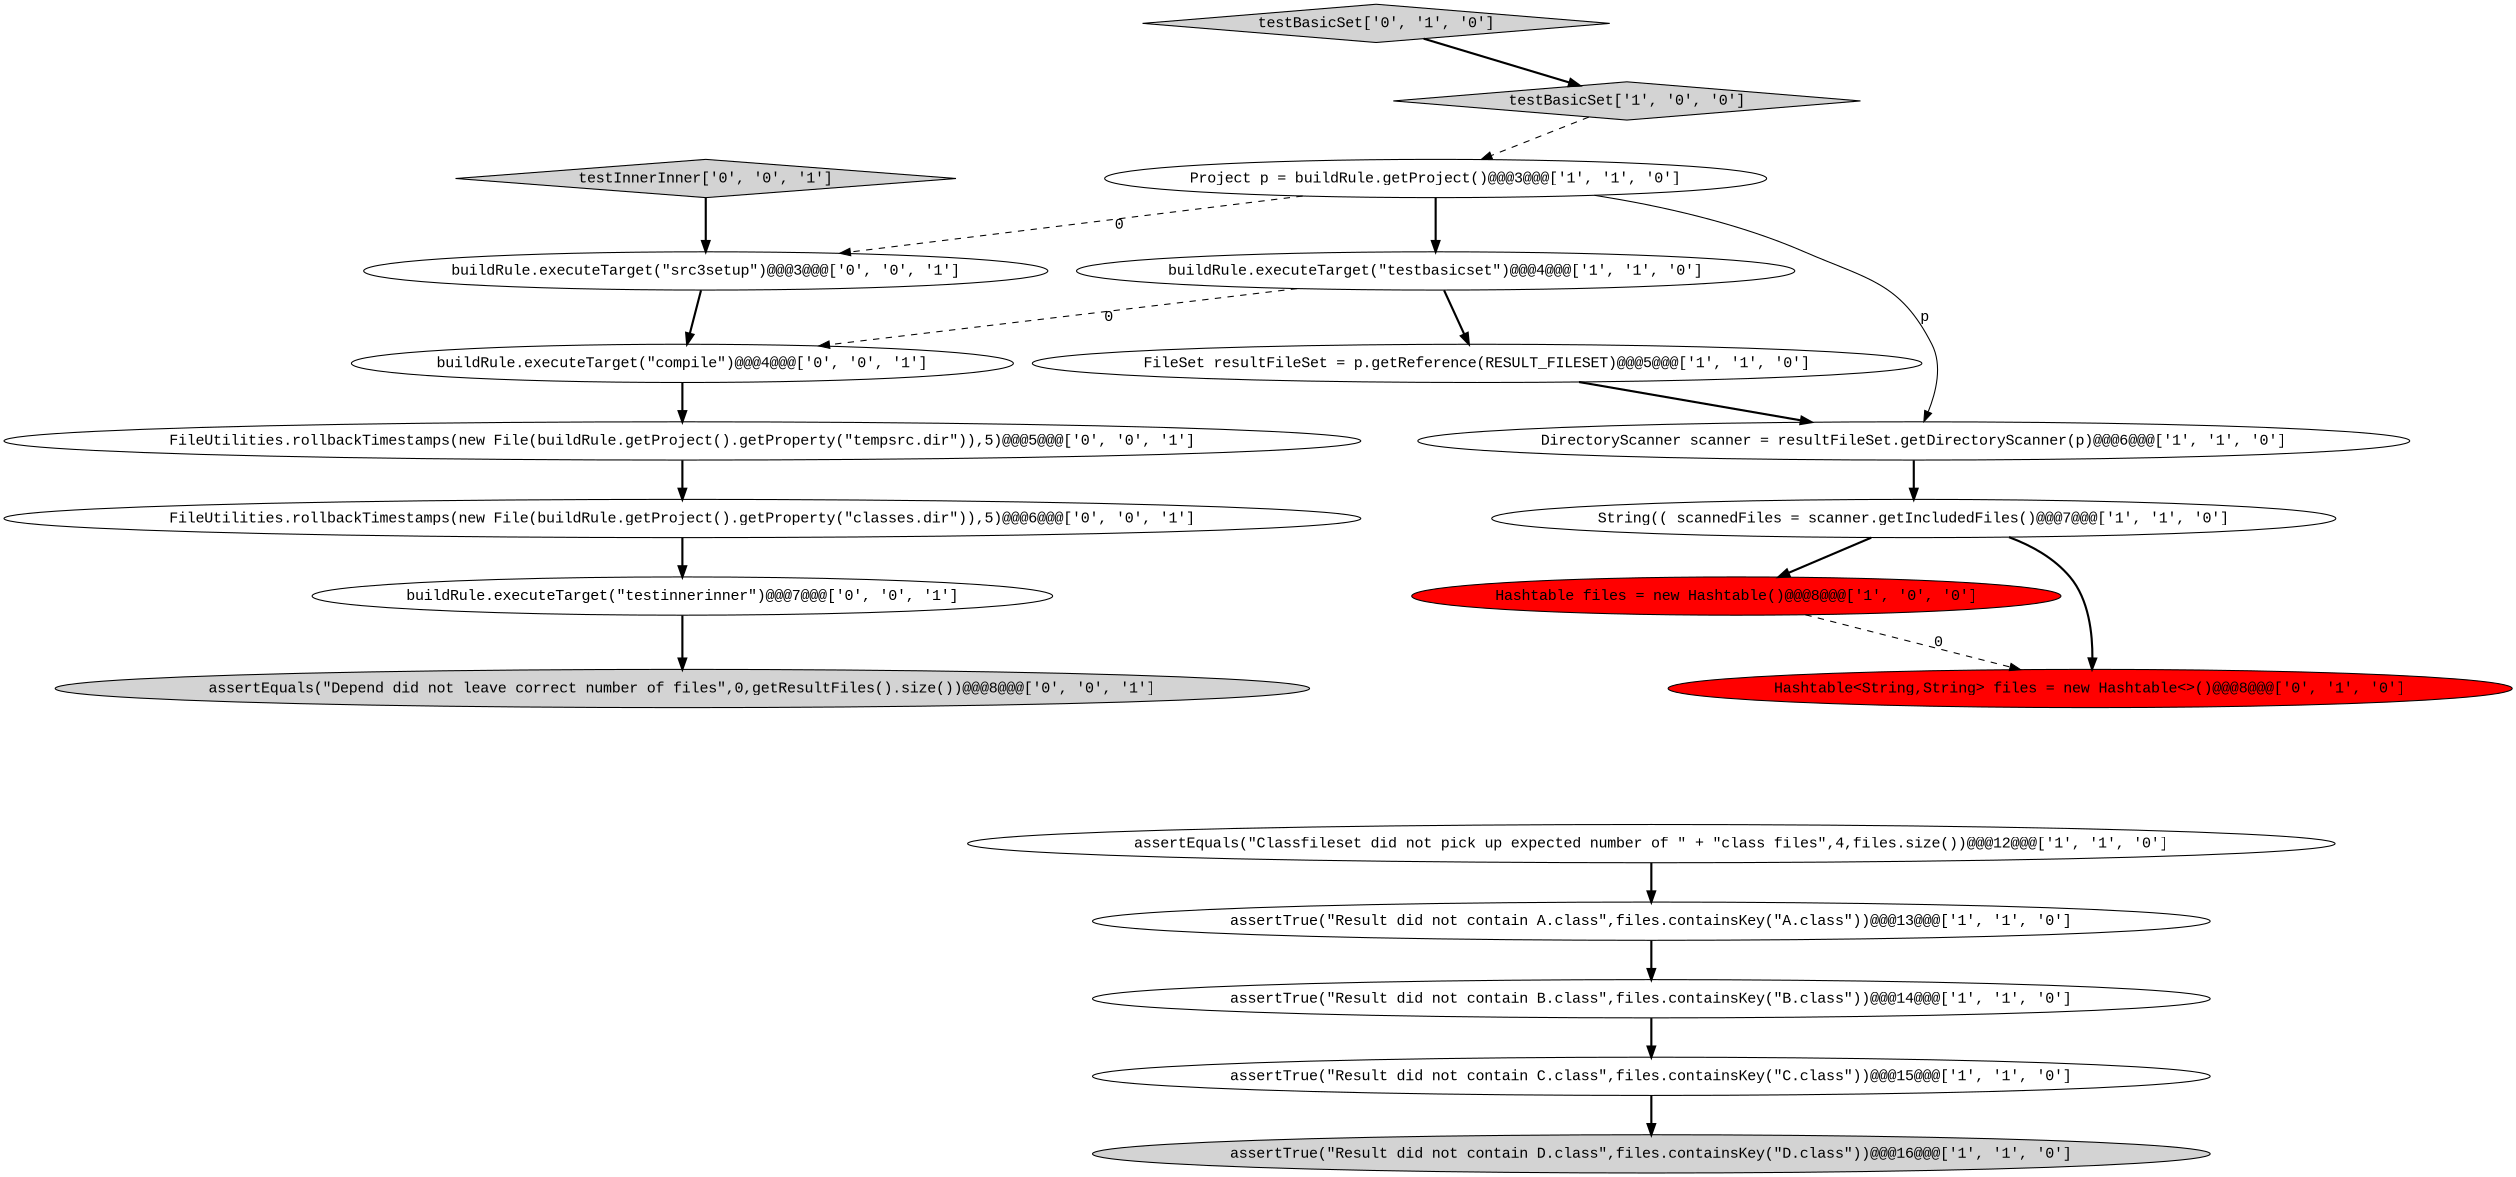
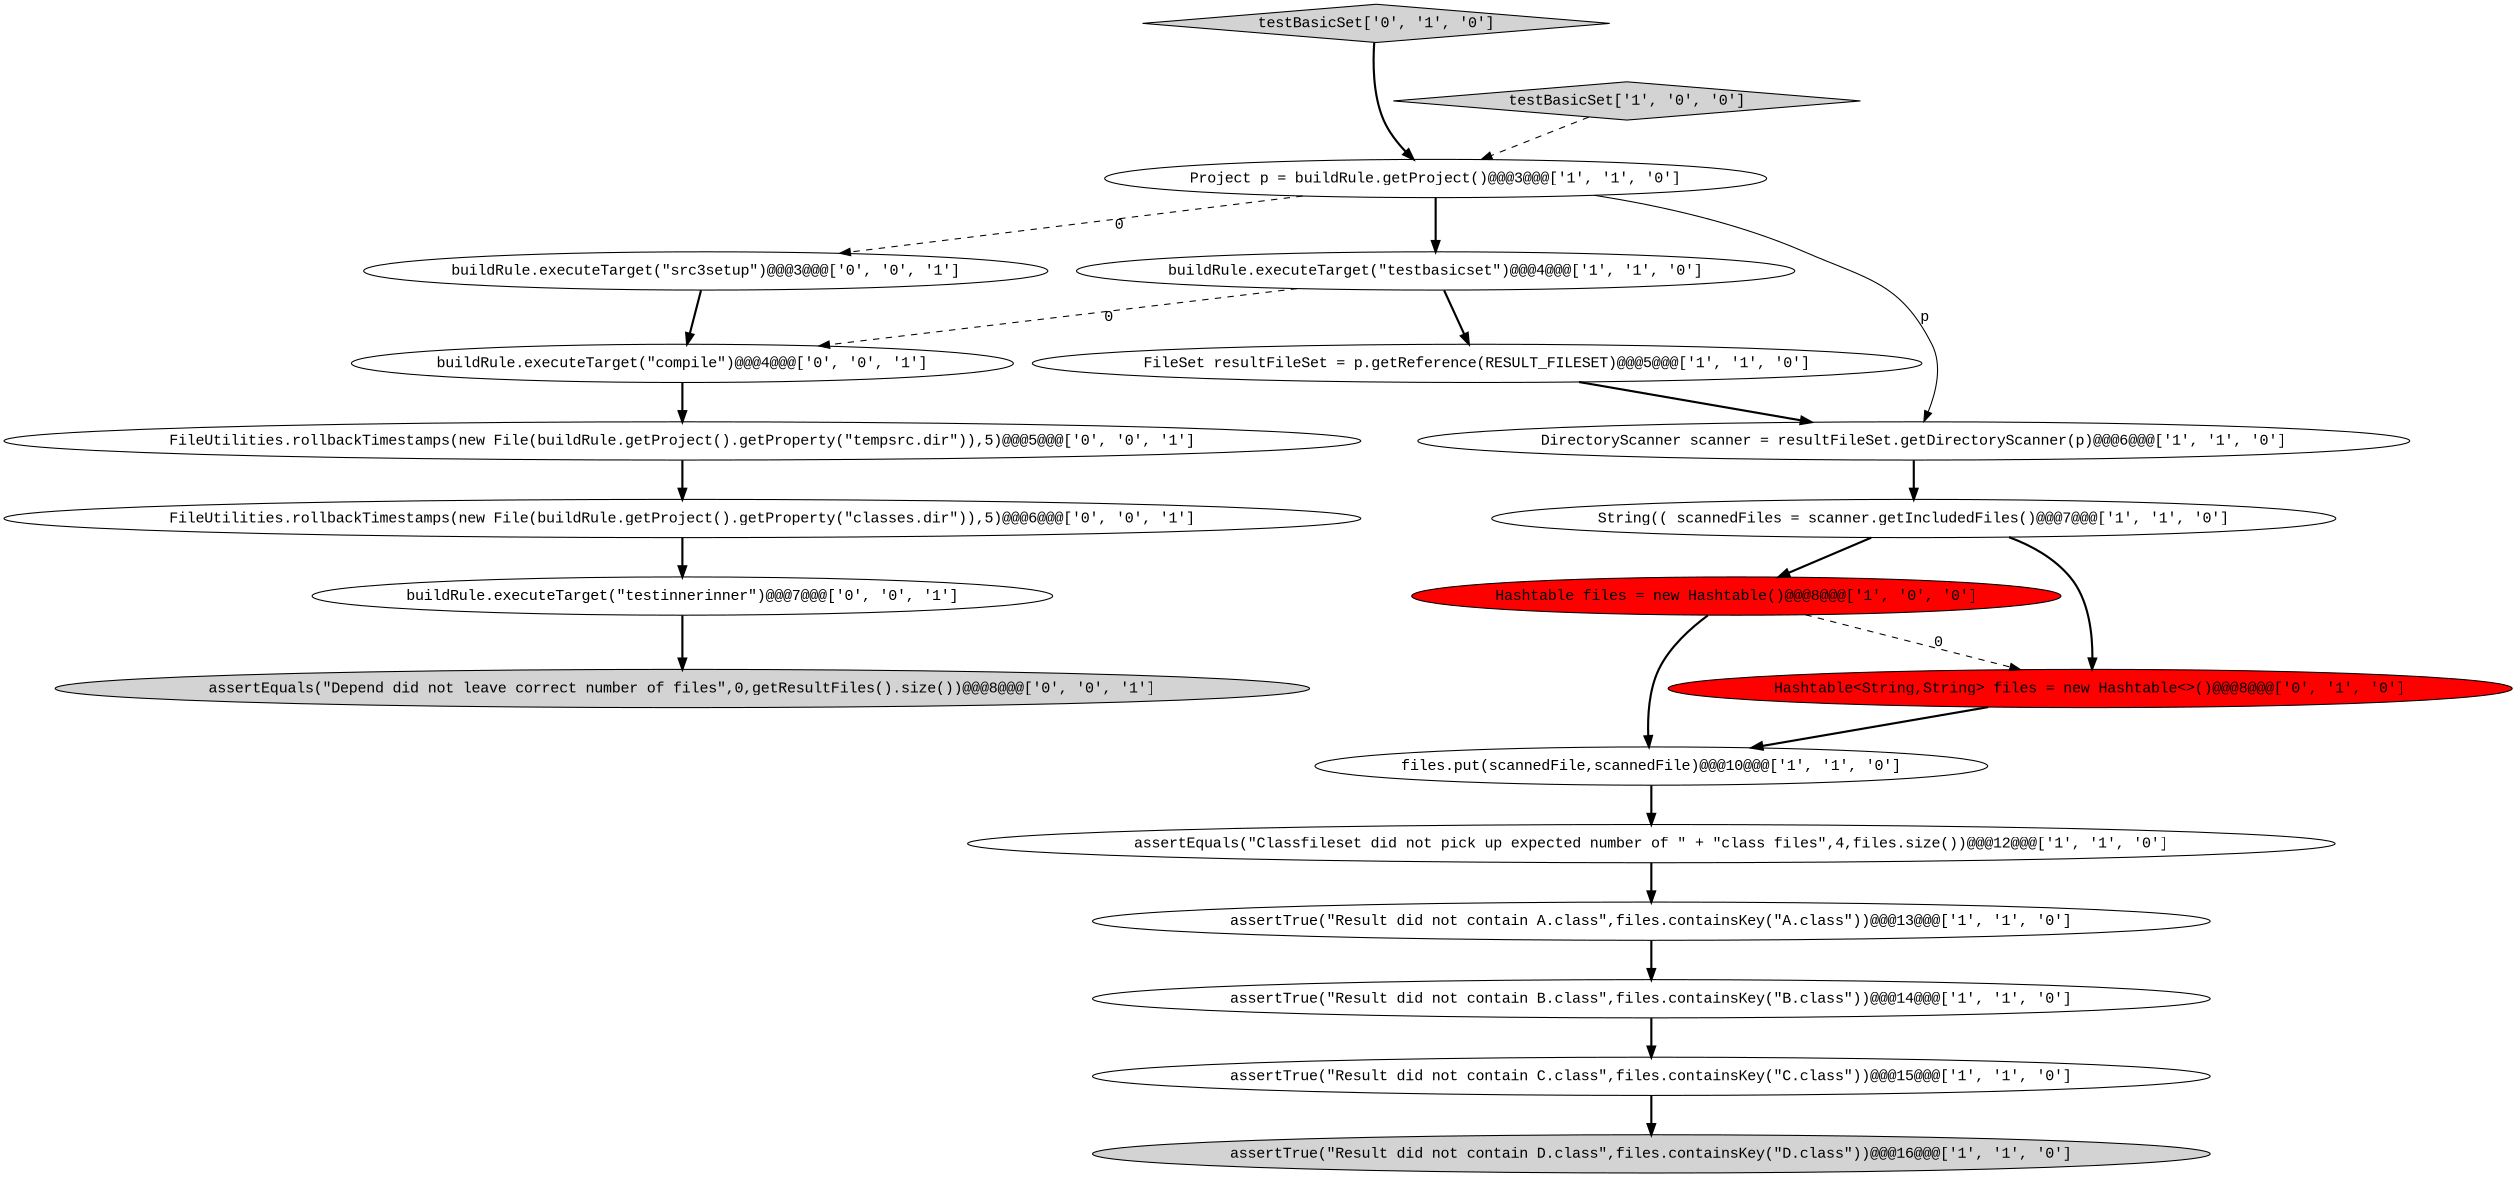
(1497, 61) -> (1378, 101)
(706, 178) -> none
none -> (1651, 766)
